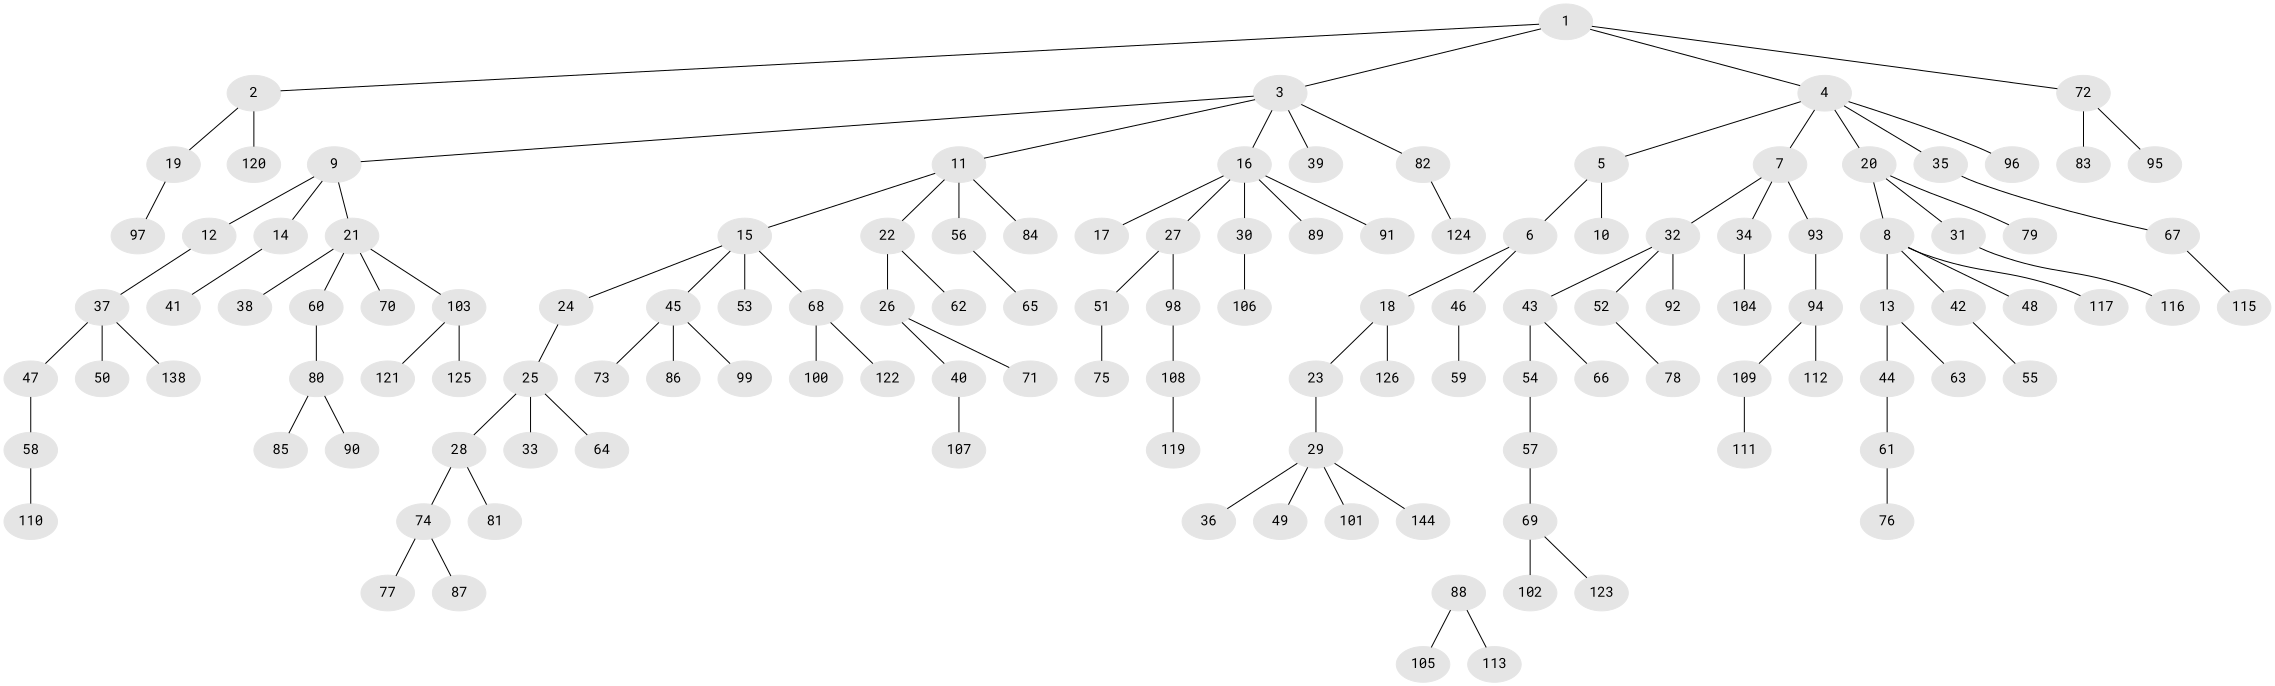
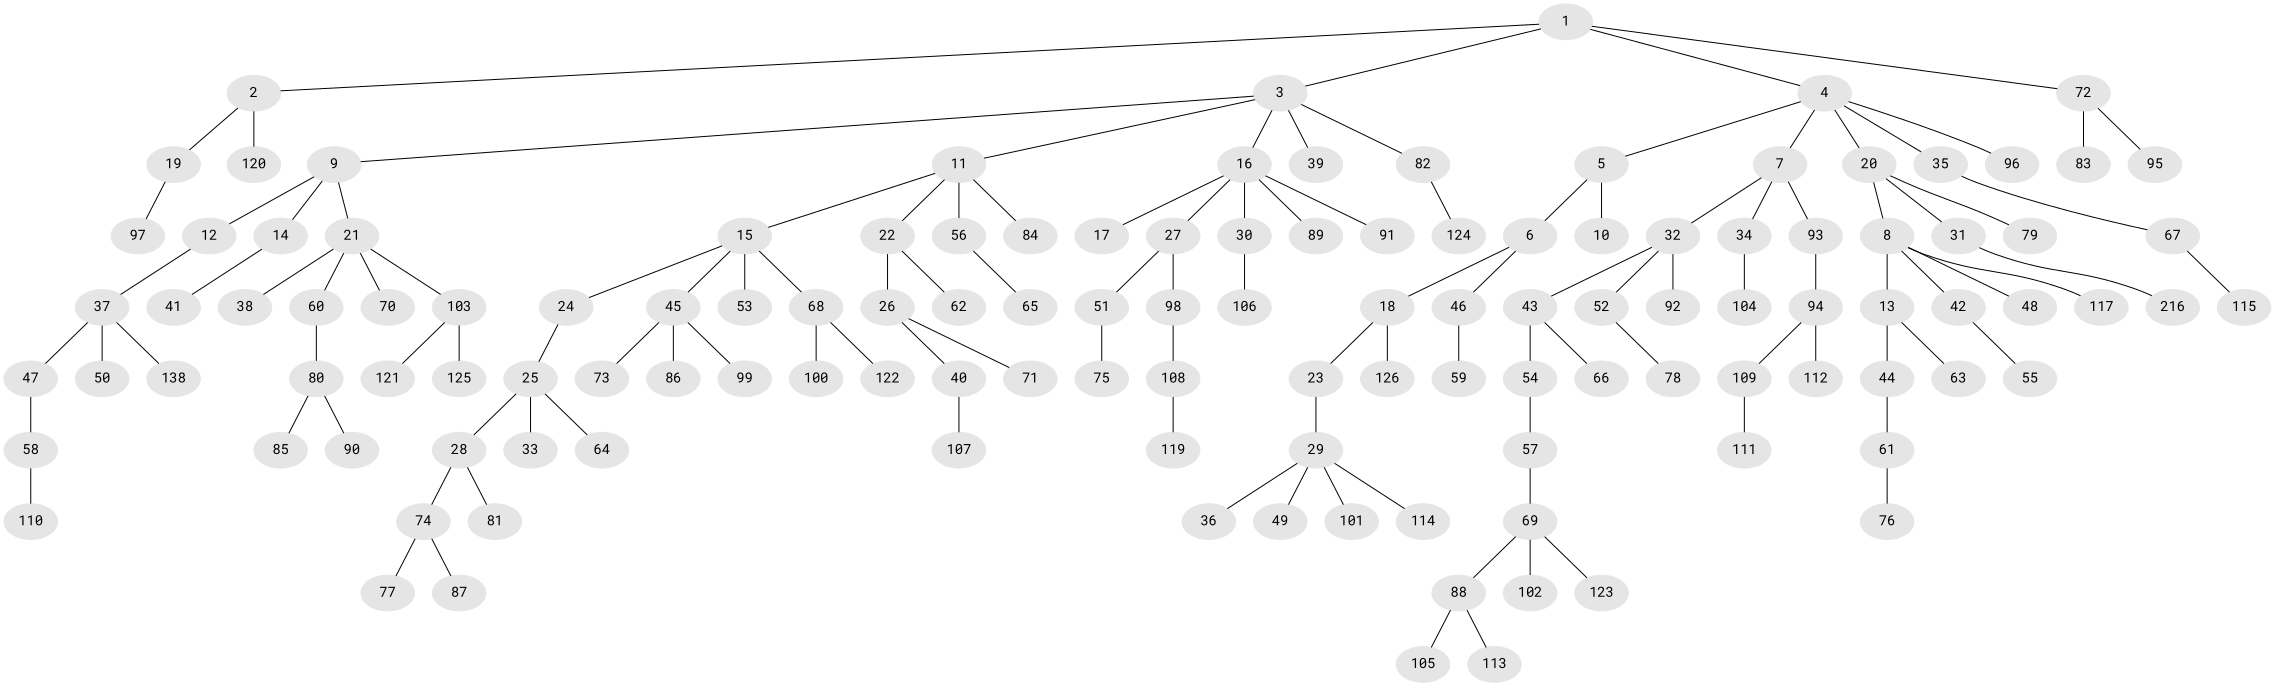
(2173, 307) -> (2173, 307)
(1423, 522) -> (1423, 522)
none -> (1495, 557)
